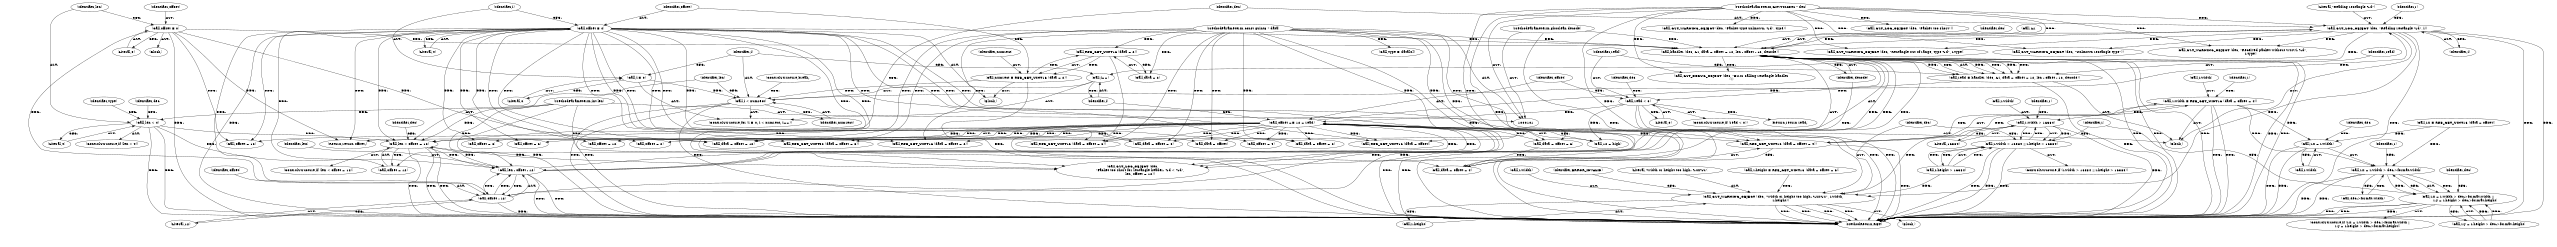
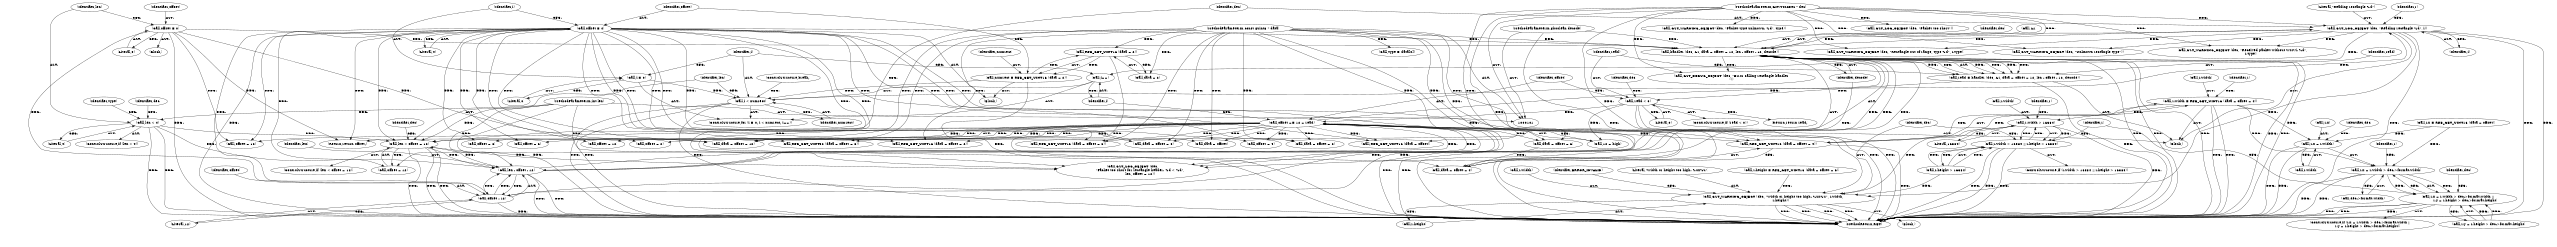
none -> (2323, 123)
(2382, 186) -> (2382, 186)
